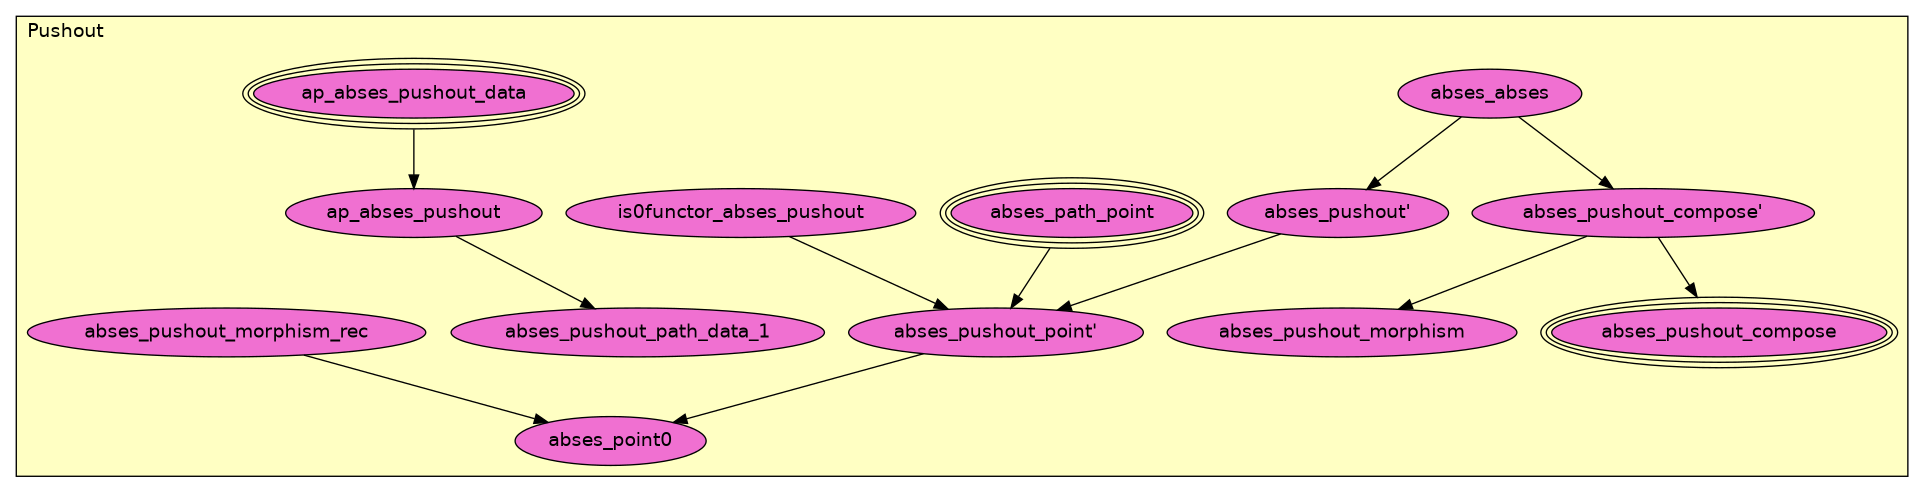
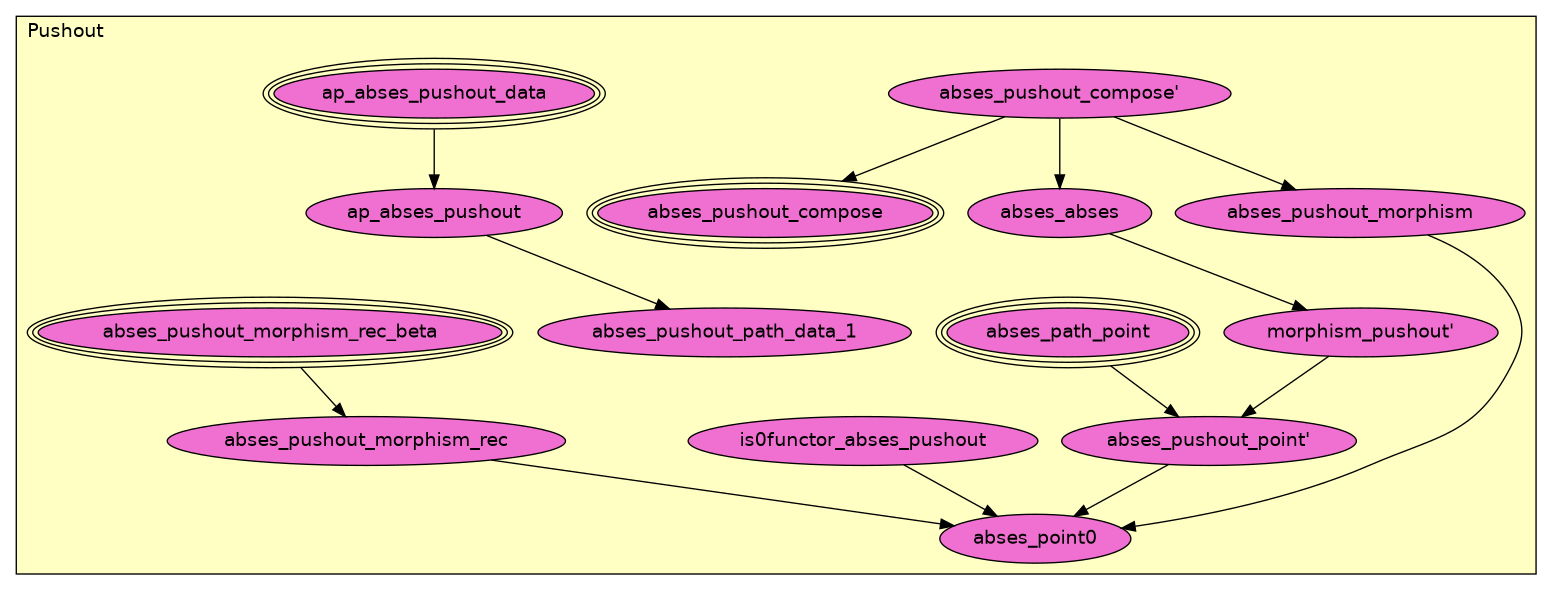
(1560, 149) -> (1060, 147)
(1338, 213) -> (1361, 332)
(862, 270) -> (944, 487)
none -> (270, 332)
none -> (1422, 444)
